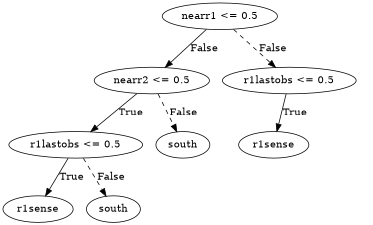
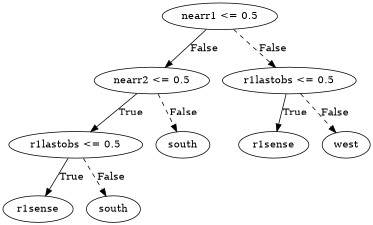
none -> (346, 145)
